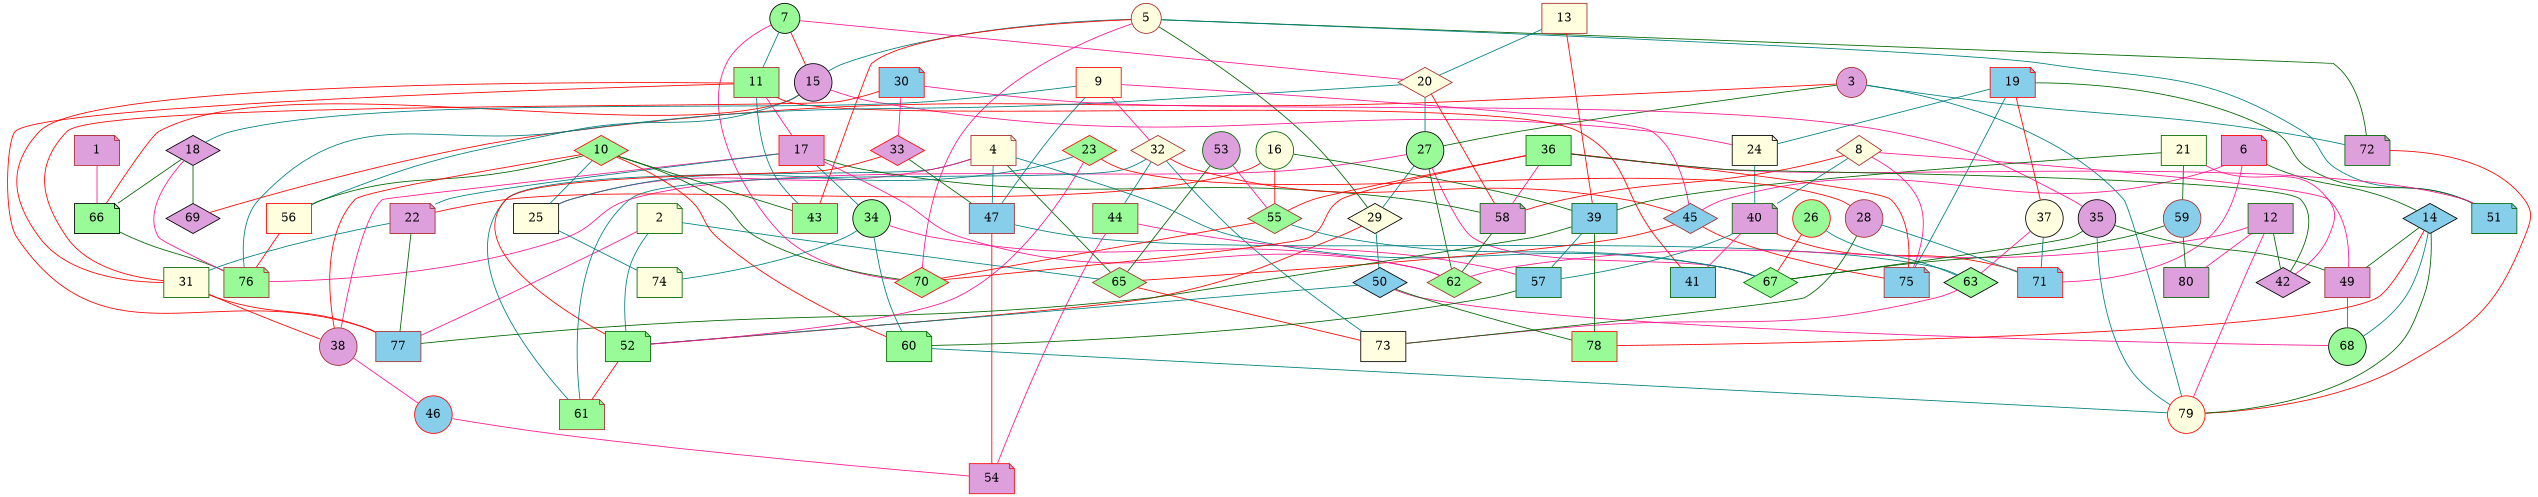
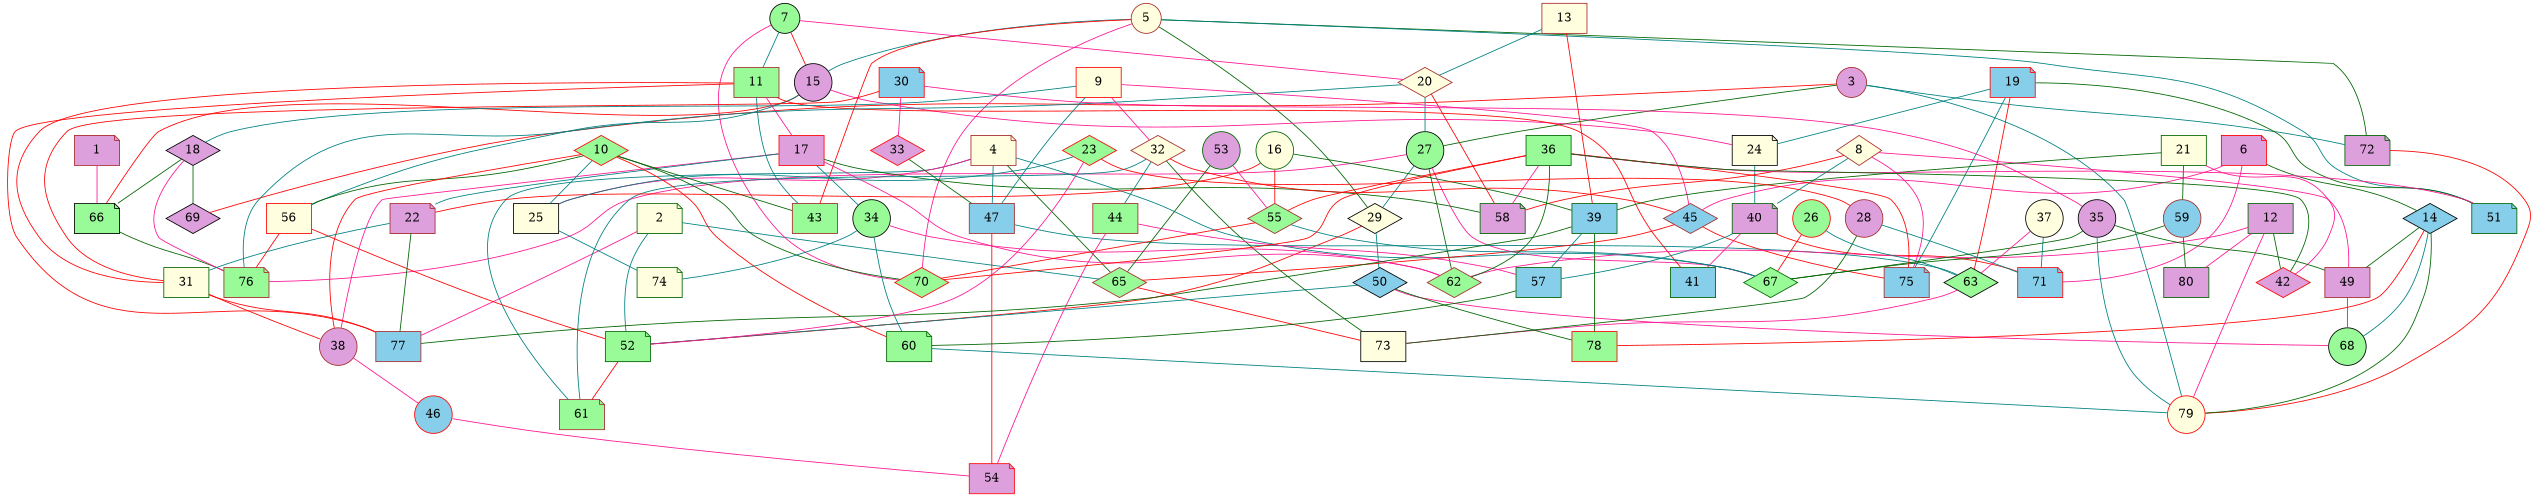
(2028, 149) -> (1993, 183)
(1225, 223) -> (1225, 223)
(496, 229) -> (457, 288)
(1477, 253) -> (1537, 231)
(2283, 283) -> (2283, 283)
